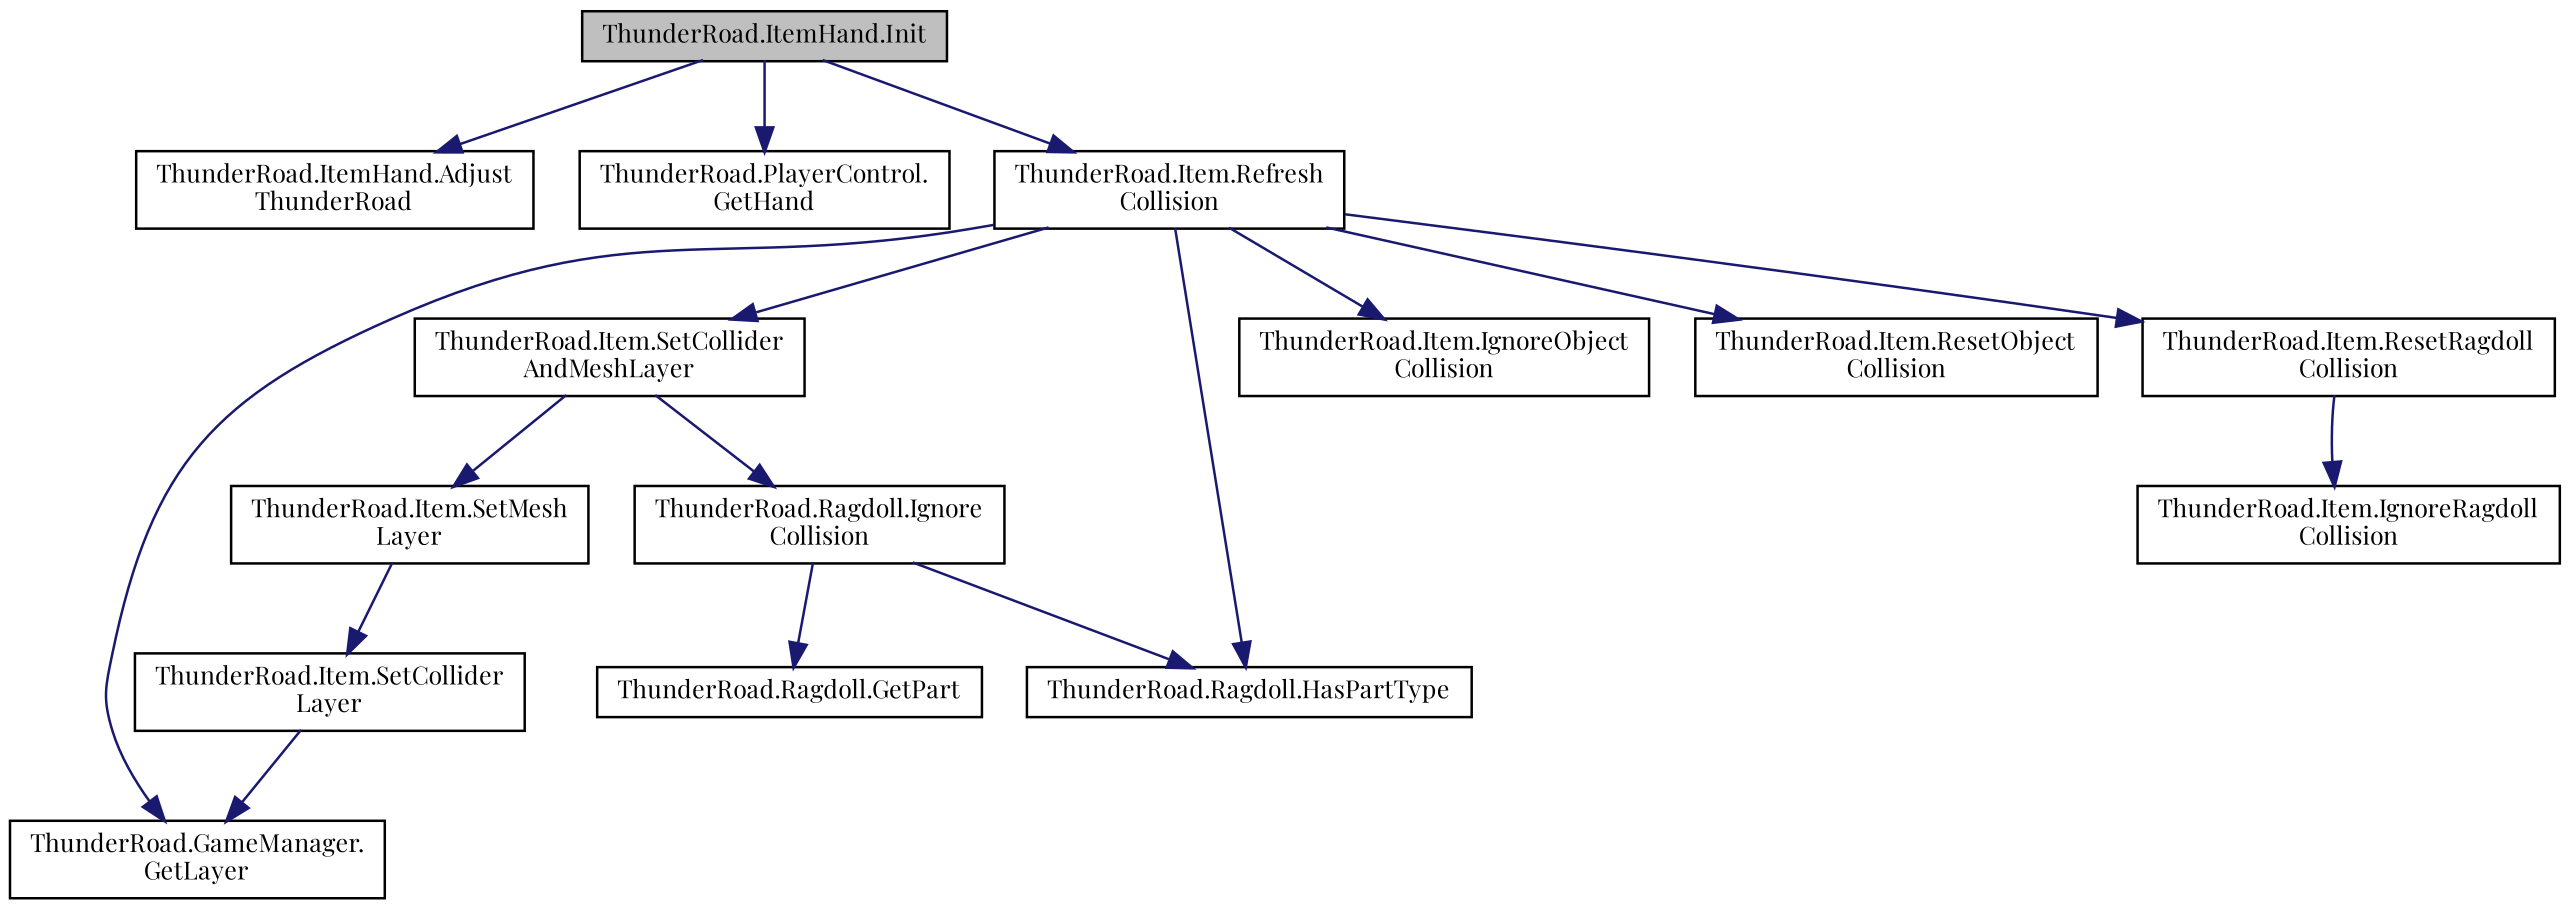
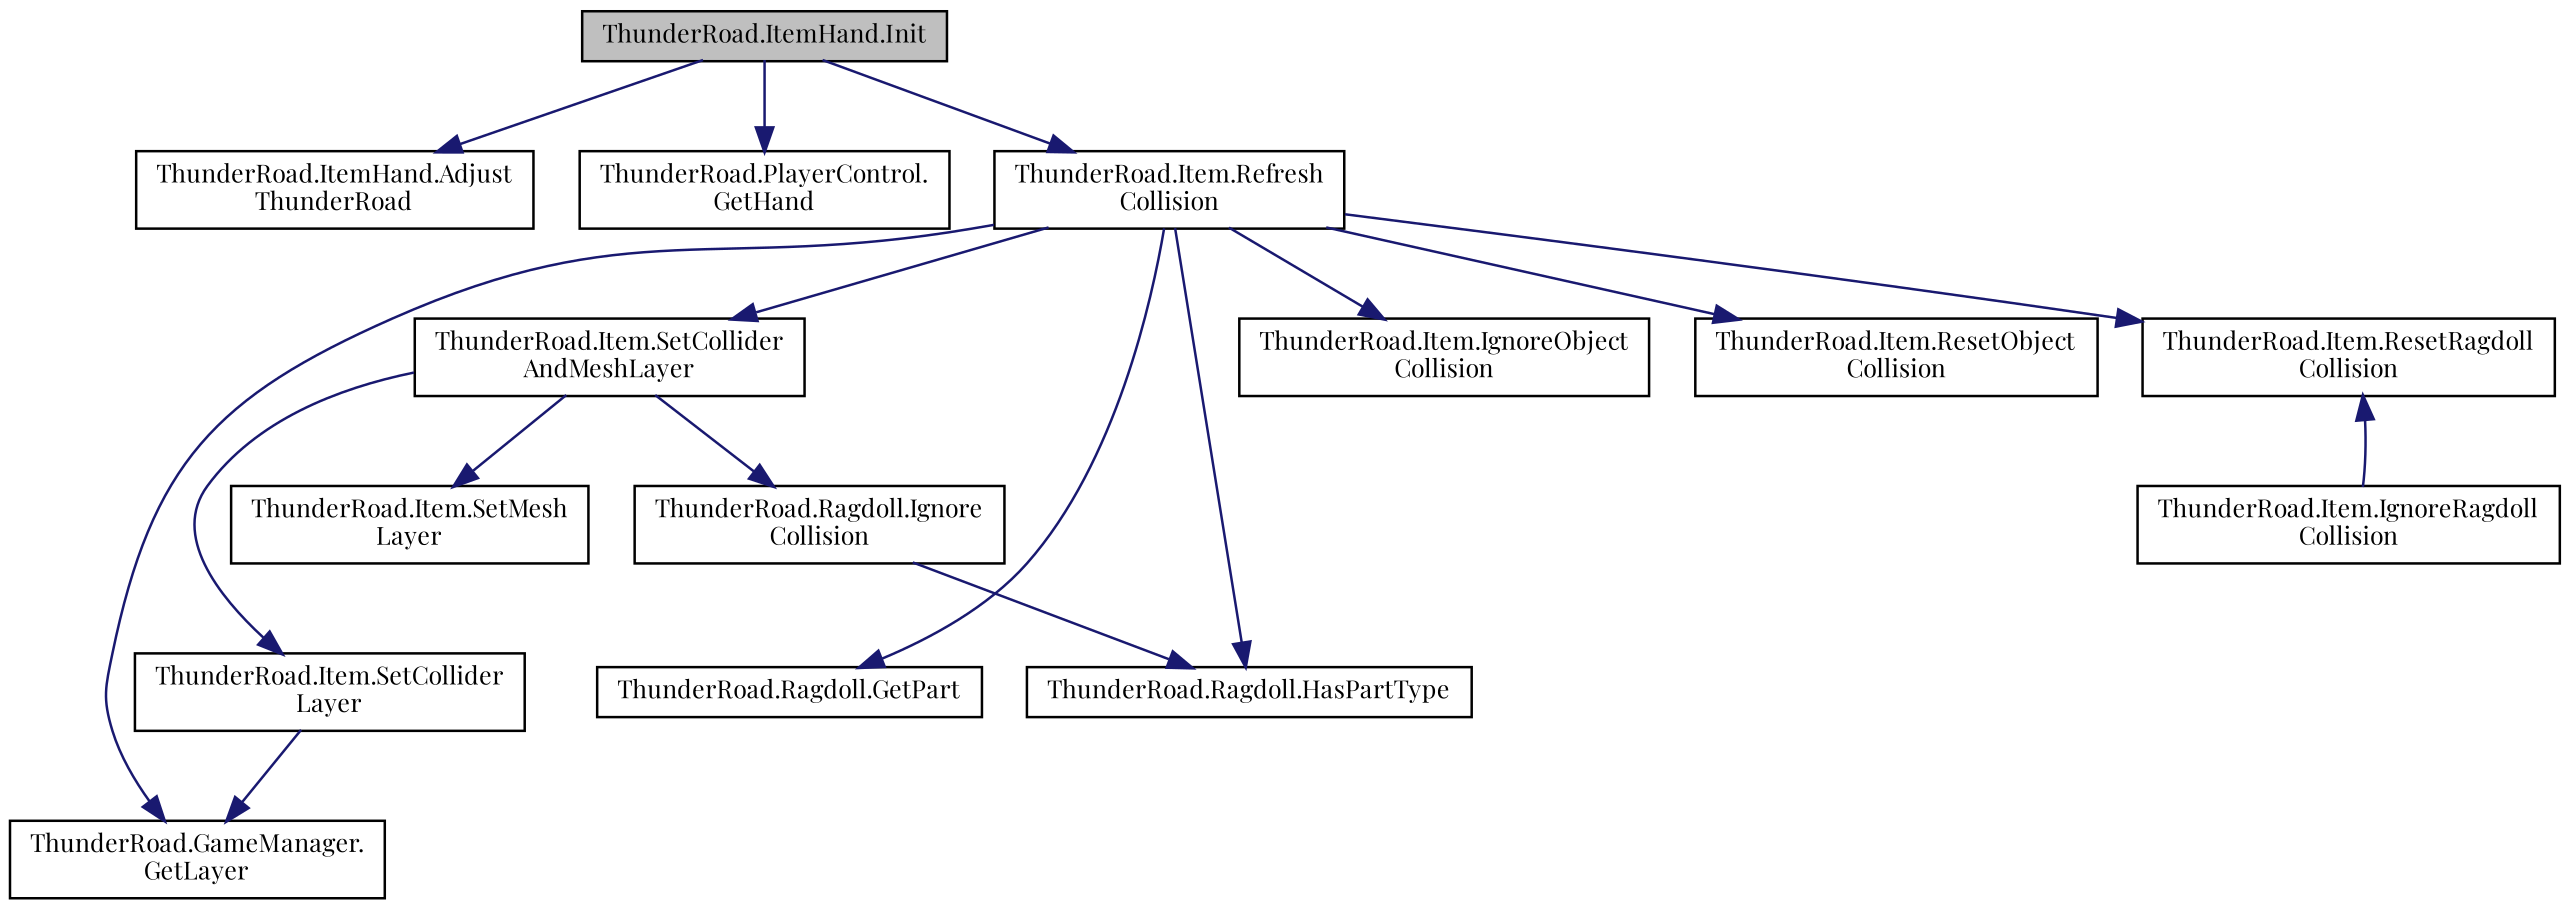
(2332, 429) -> (2365, 454)
(375, 597) -> (228, 462)
(806, 603) -> (1081, 484)
